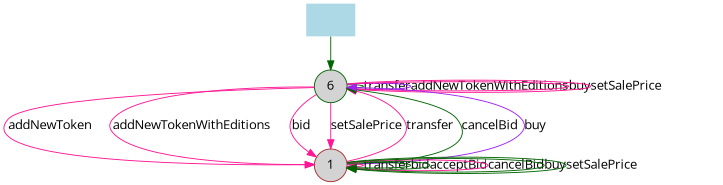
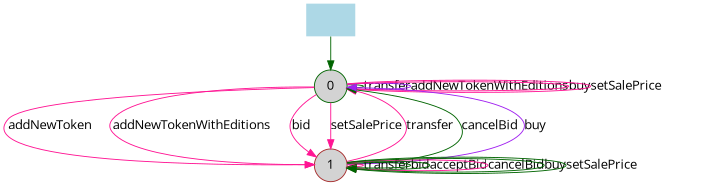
(331, 86) -> (331, 86)
